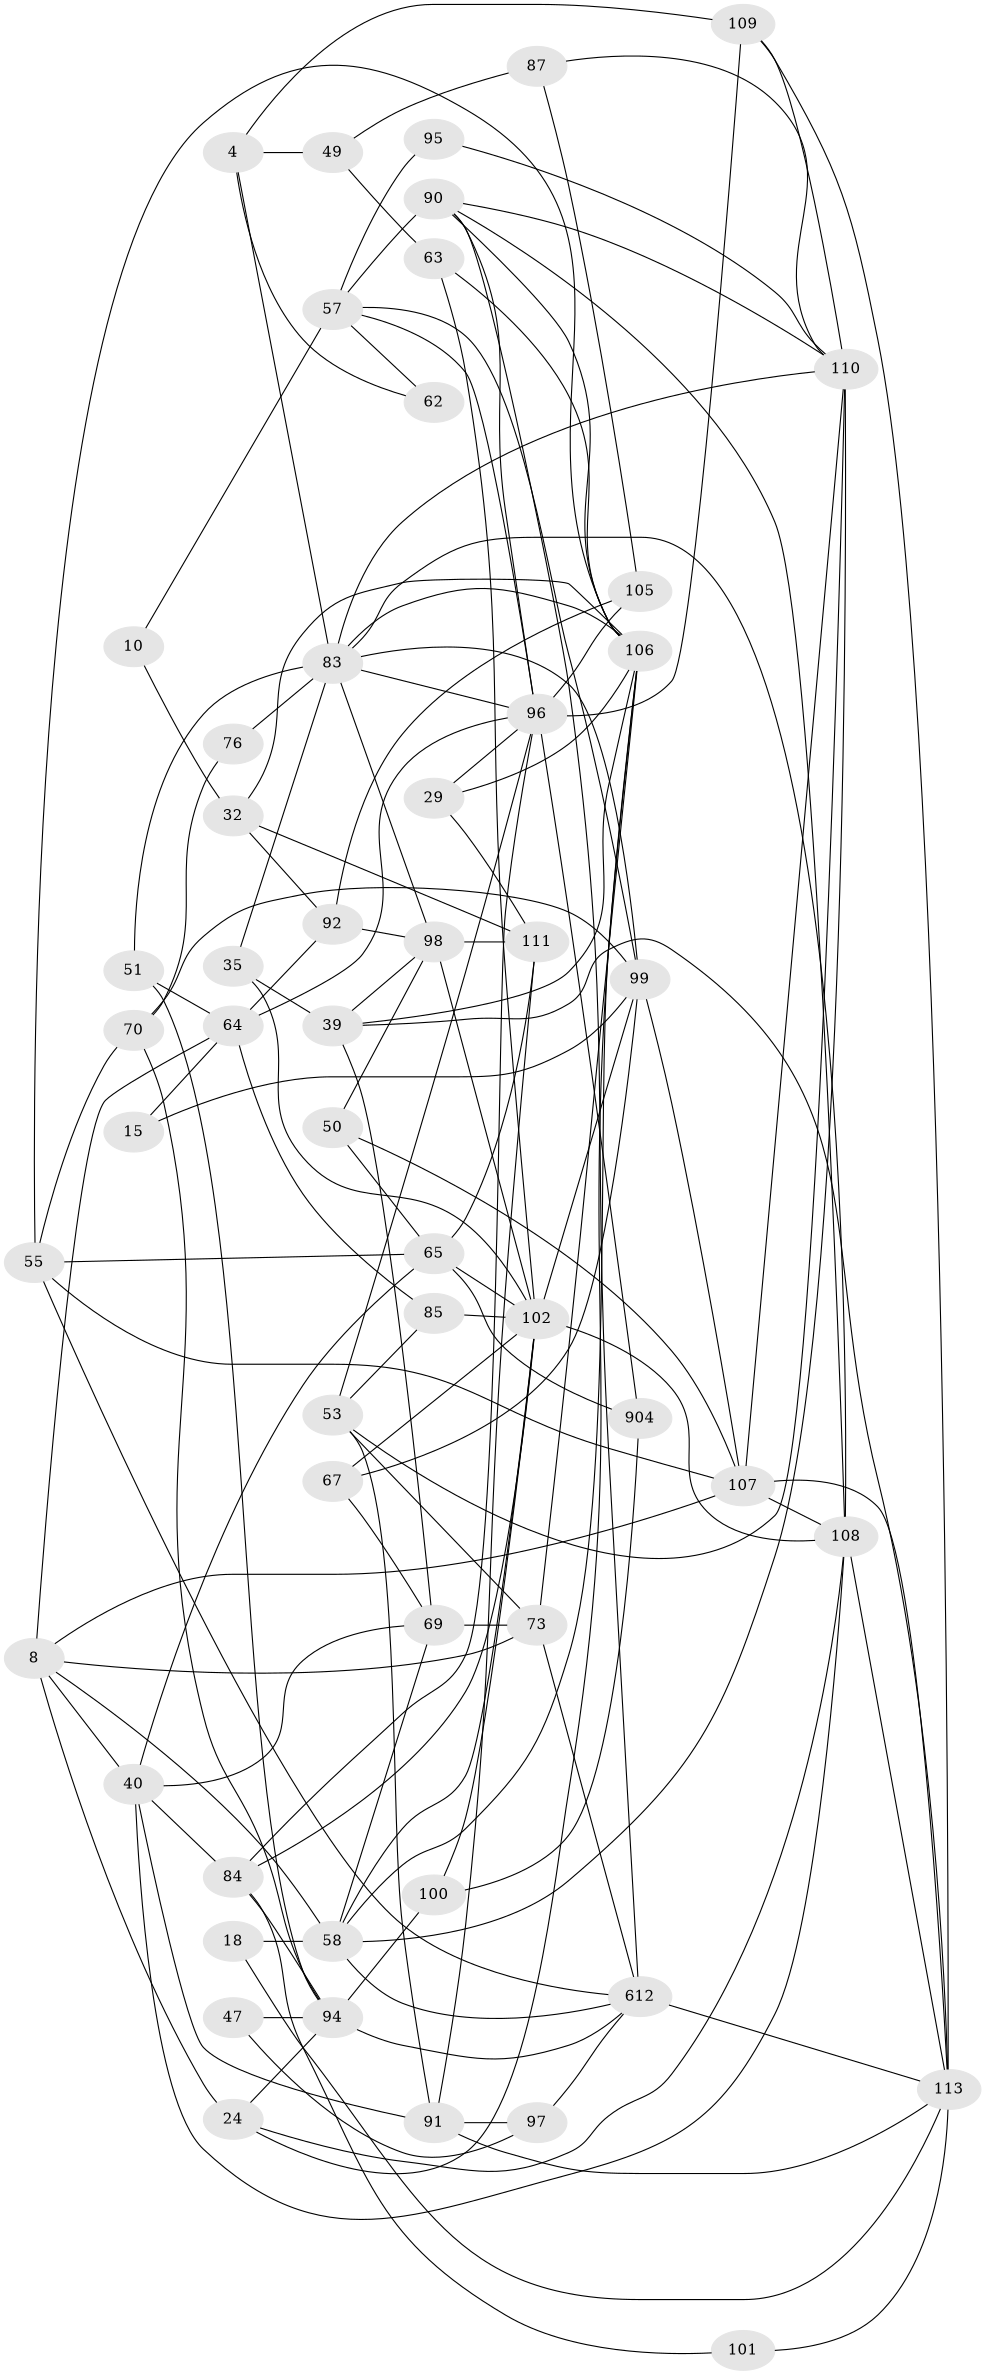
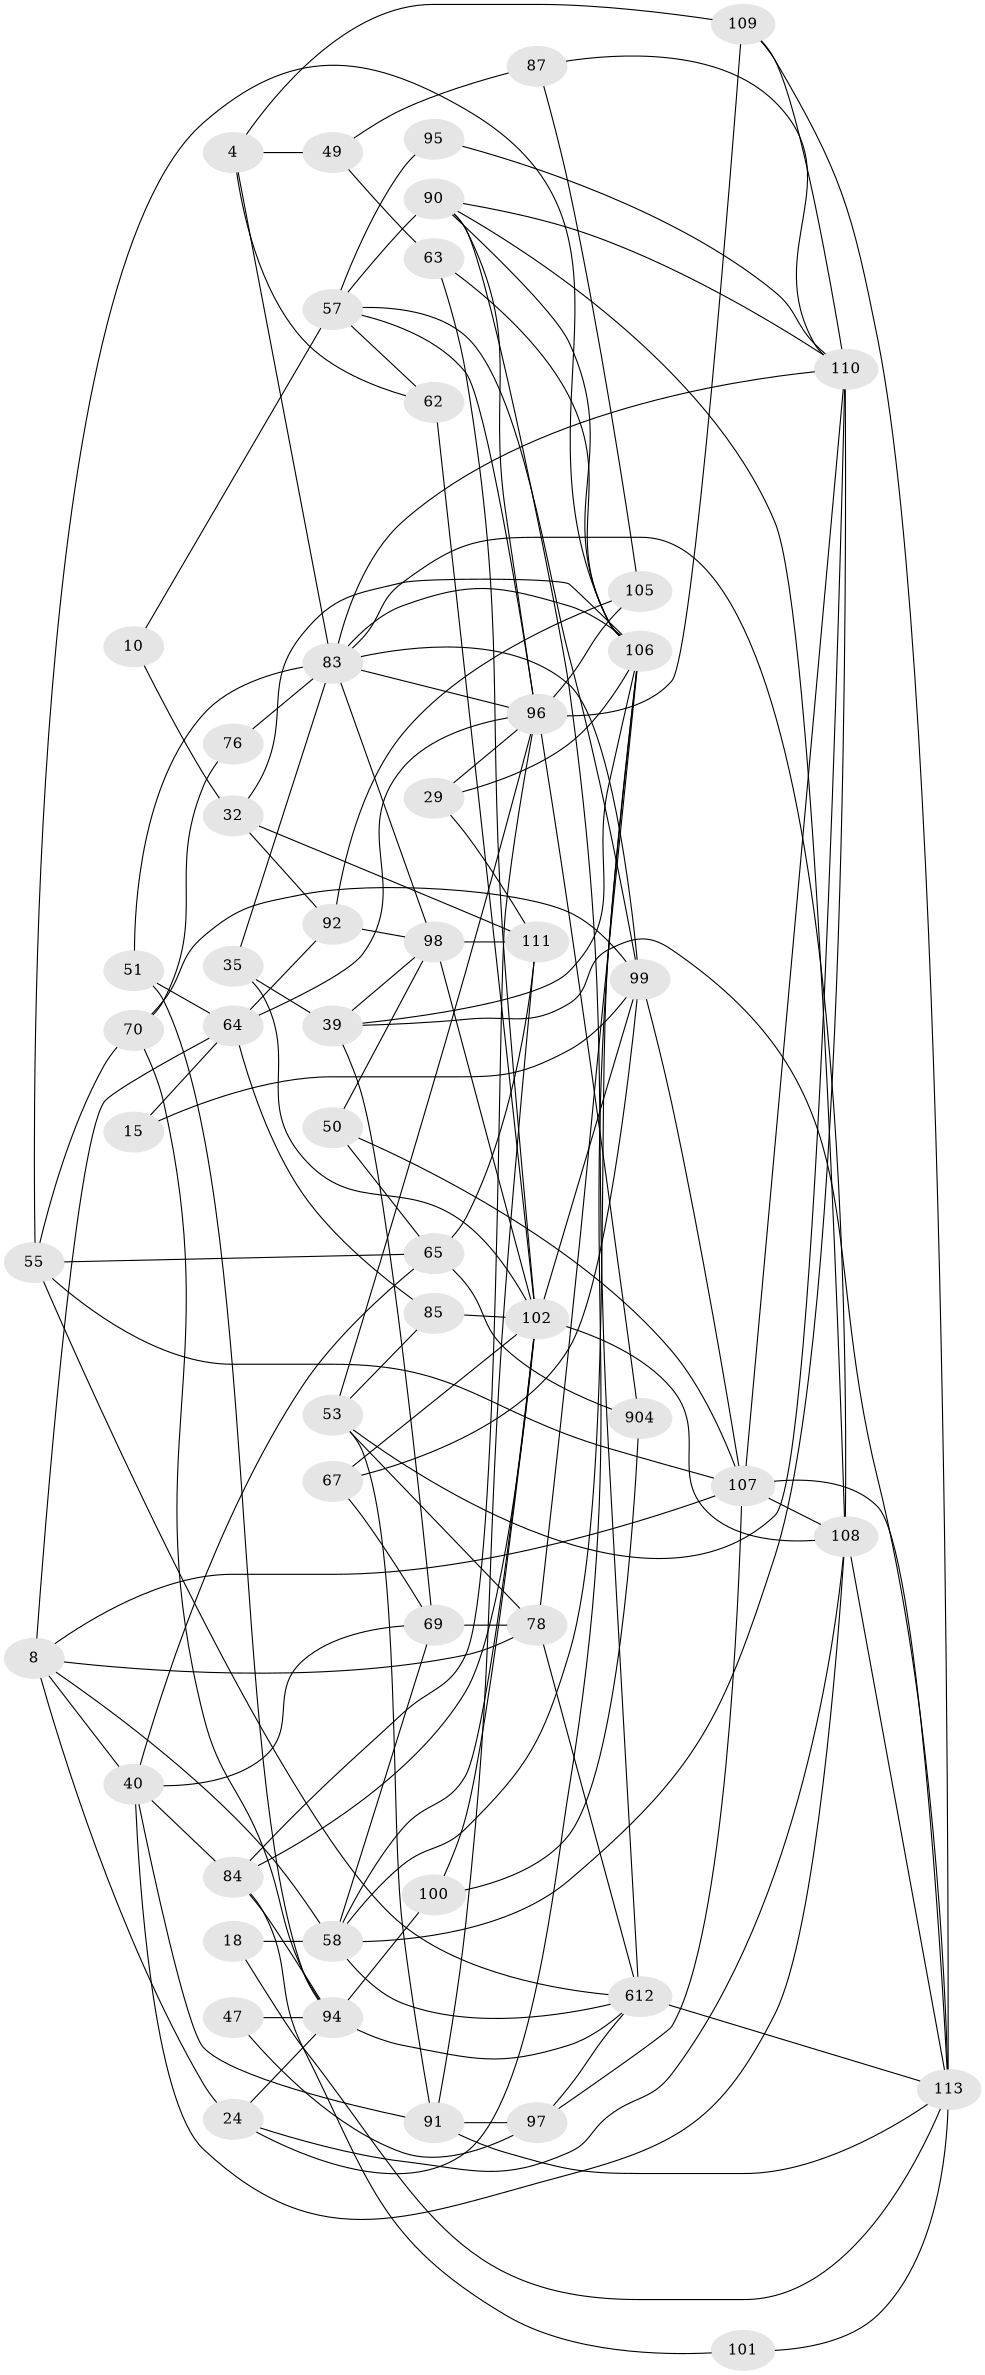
(485, 1286) -> (483, 839)
(537, 1625) -> (537, 1625)
none -> (718, 1839)
